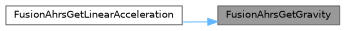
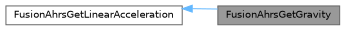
(195, 22) -> (205, 9)
